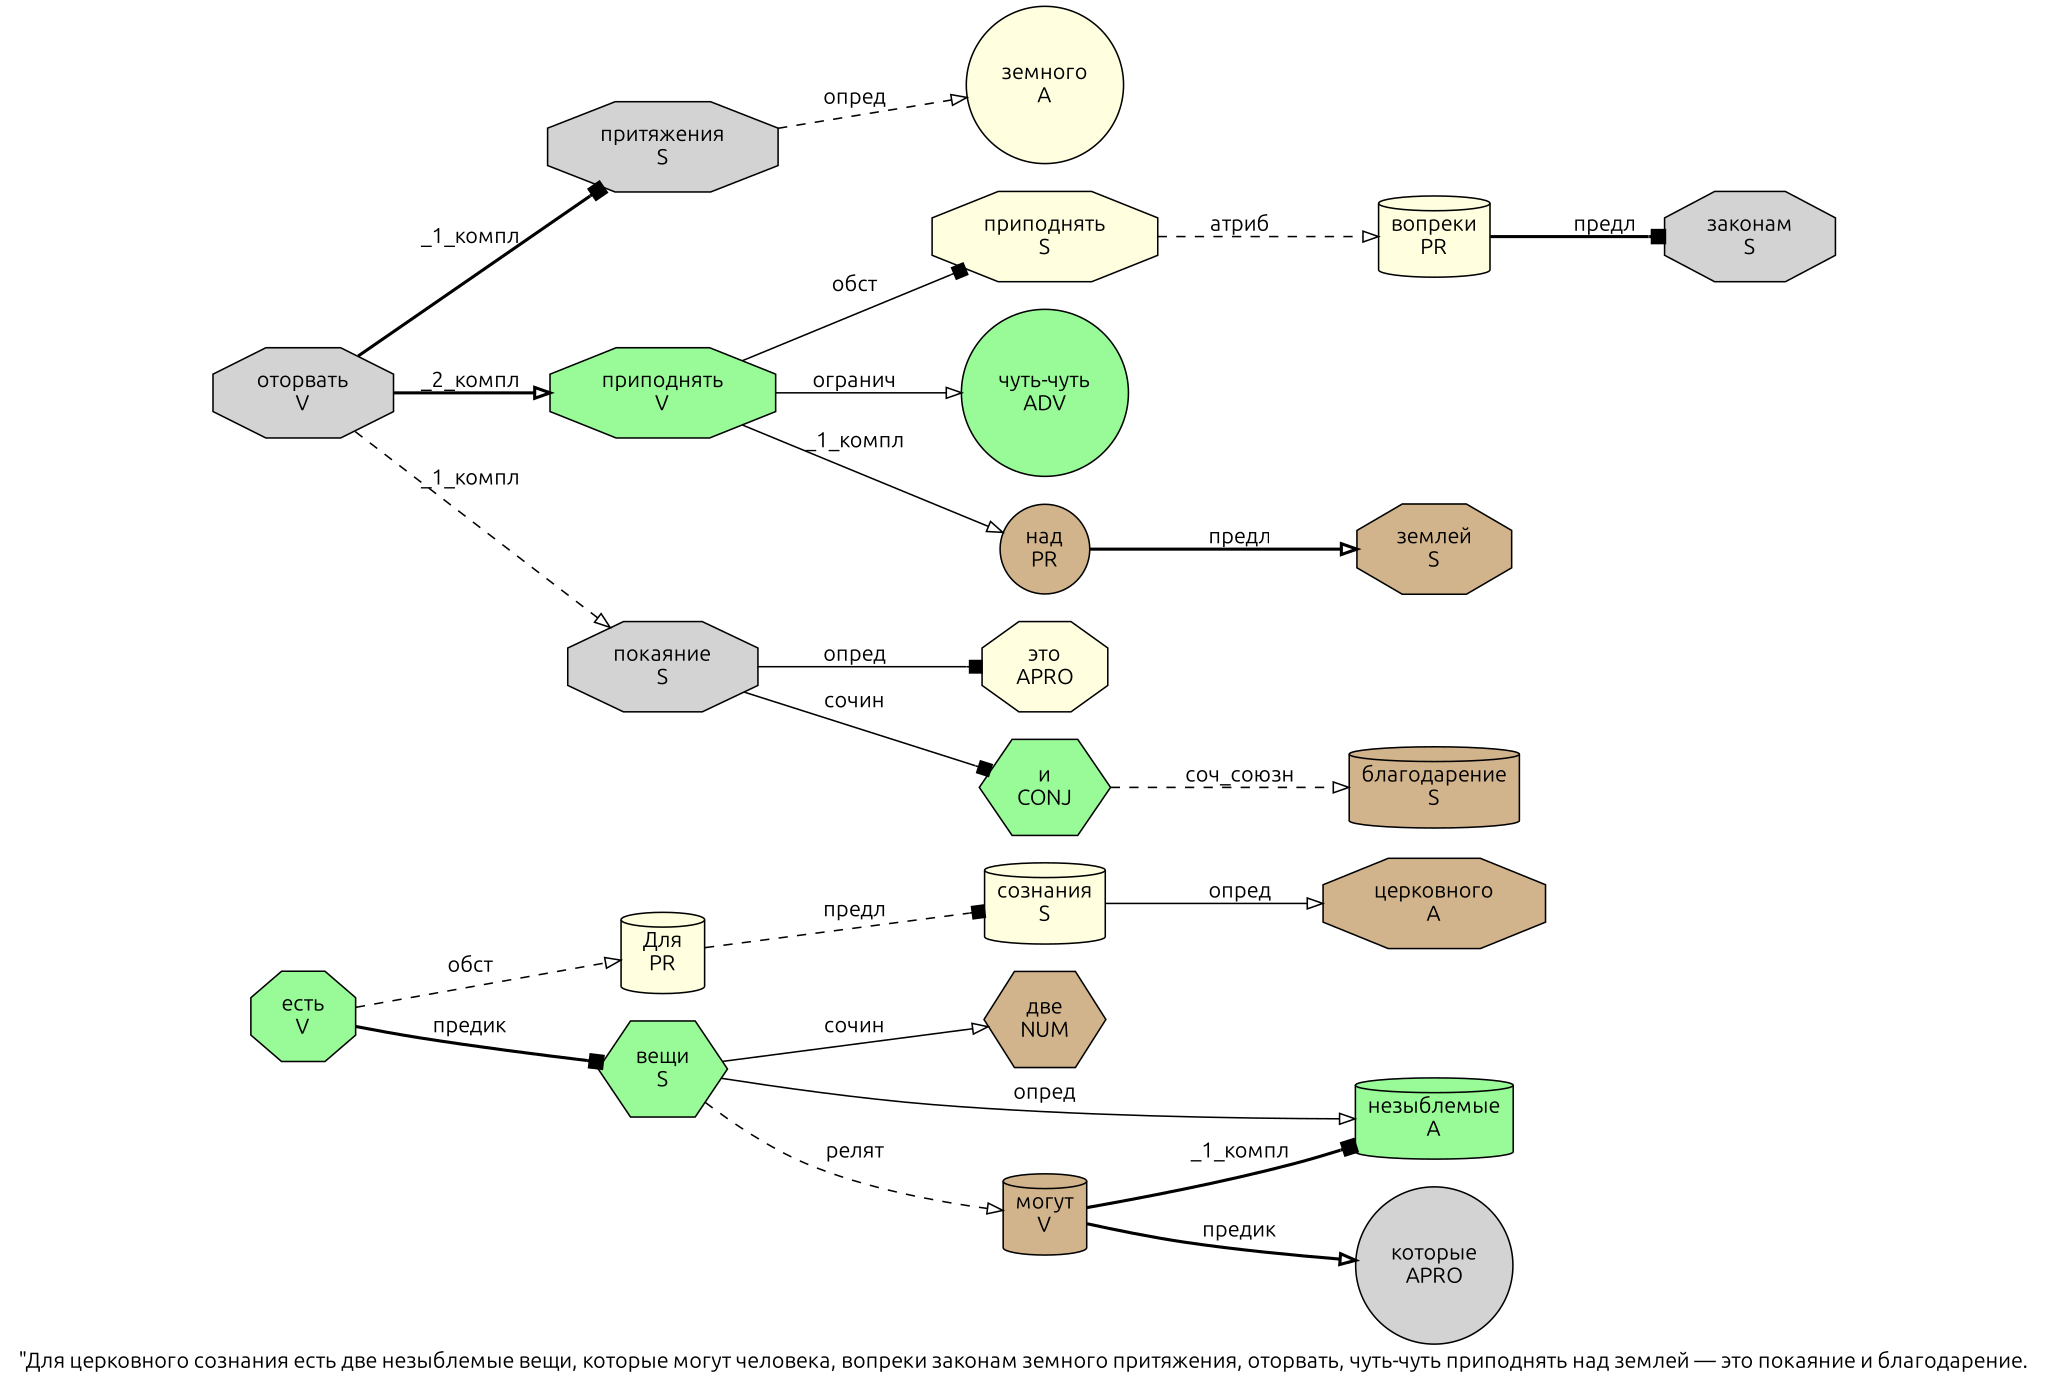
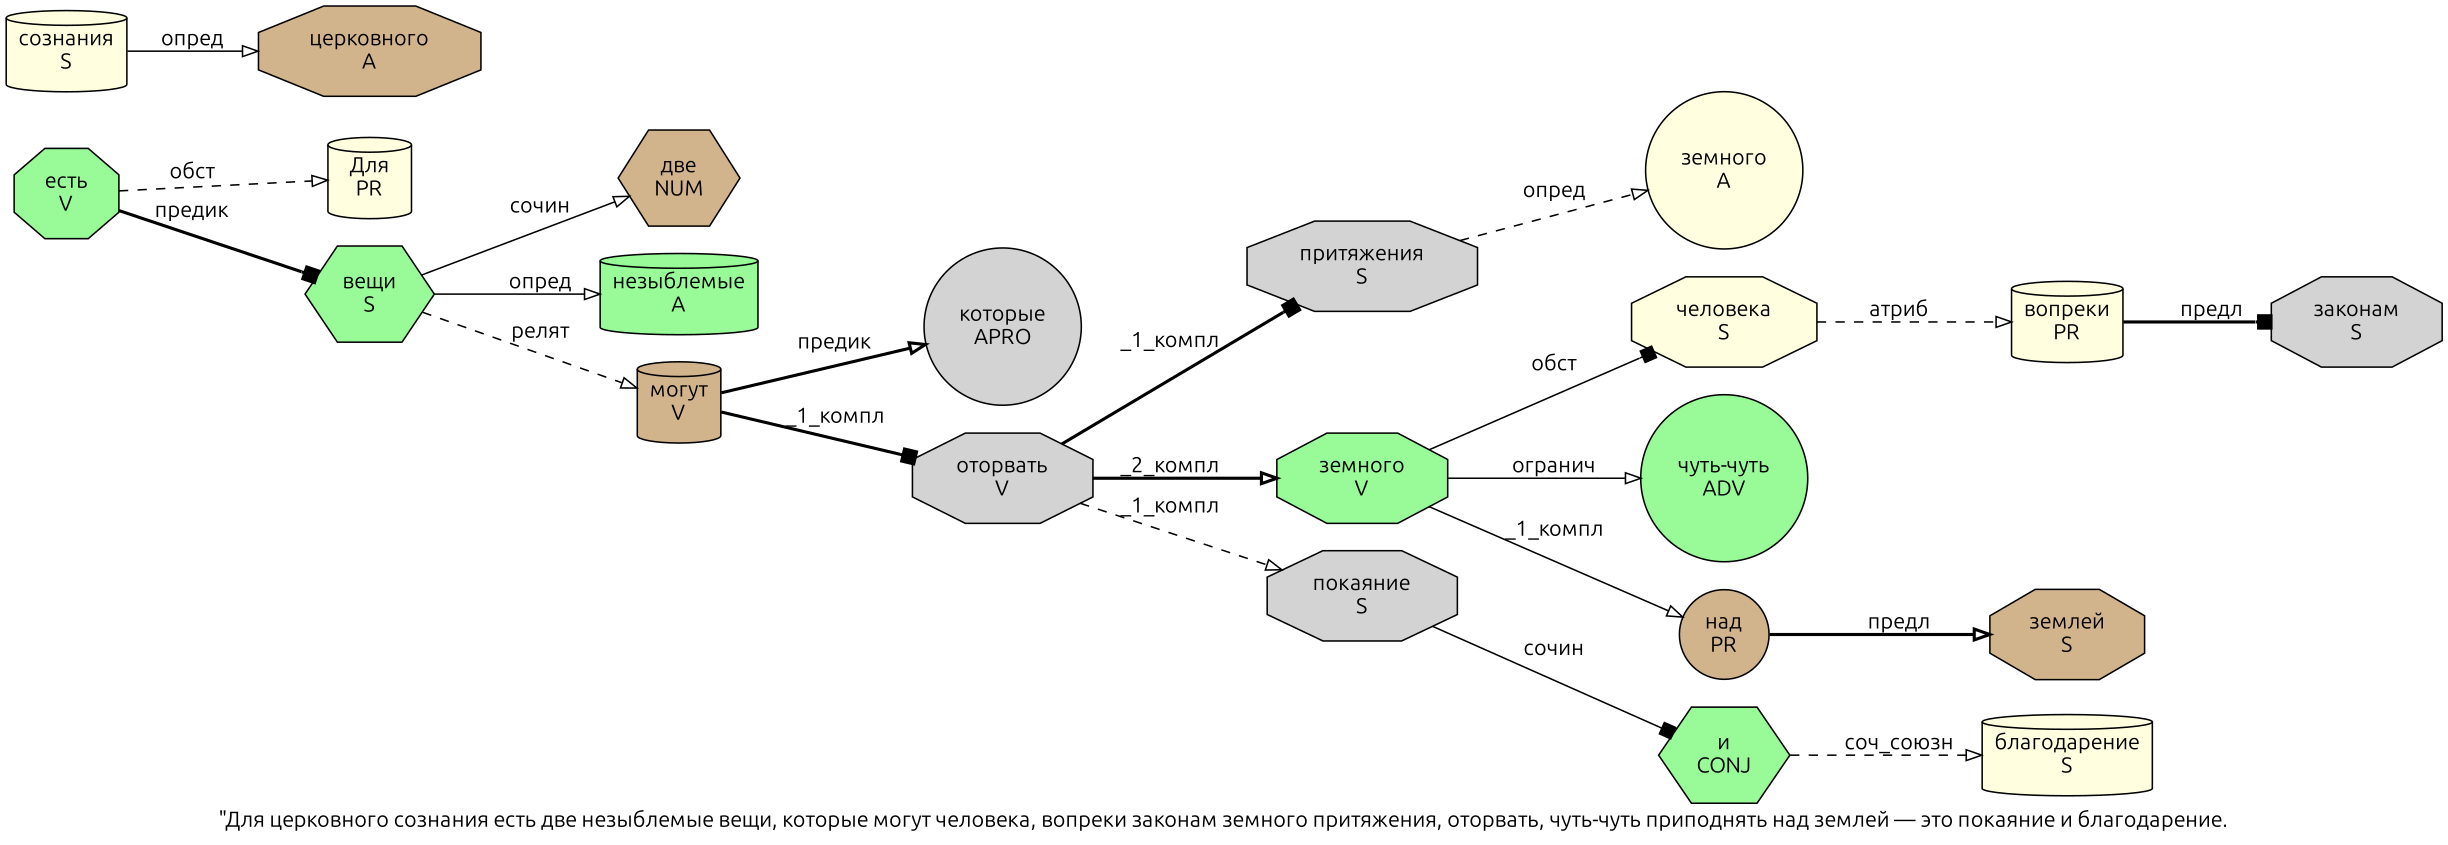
(1045, 237) -> (1724, 322)
(663, 393) -> (1362, 478)
(1045, 667) -> none
(1434, 787) -> (2067, 755)
(837, 930) -> none
(1215, 1183) -> (811, 433)
